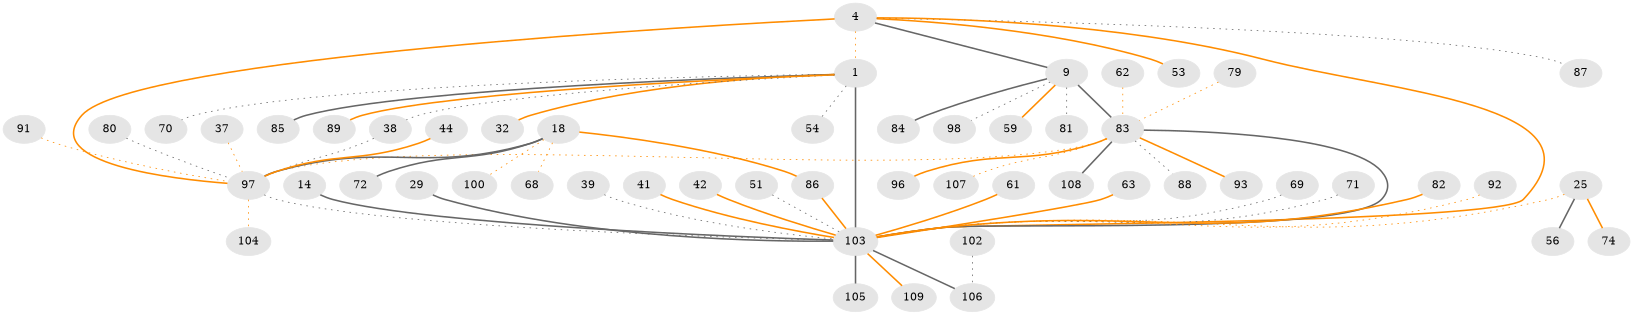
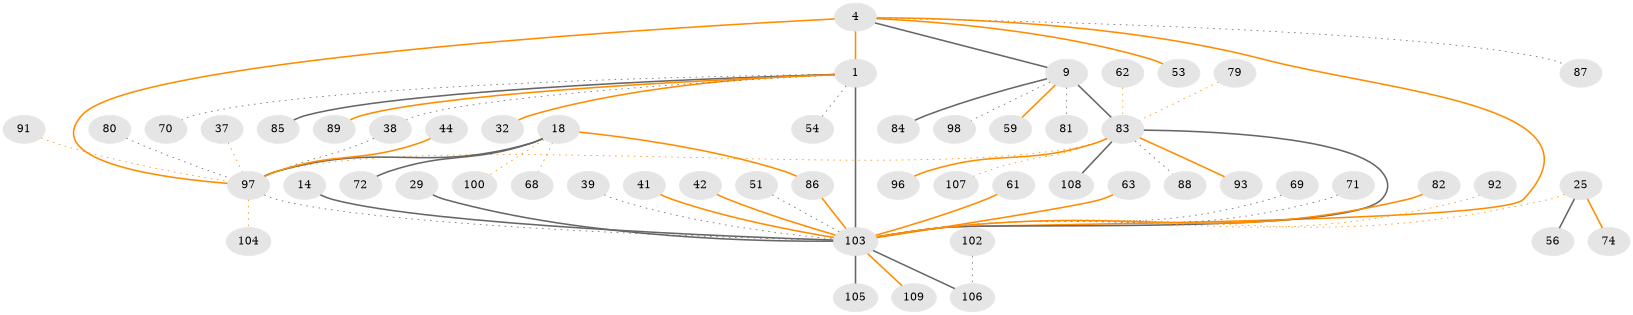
(856, 45) -> (856, 45)
